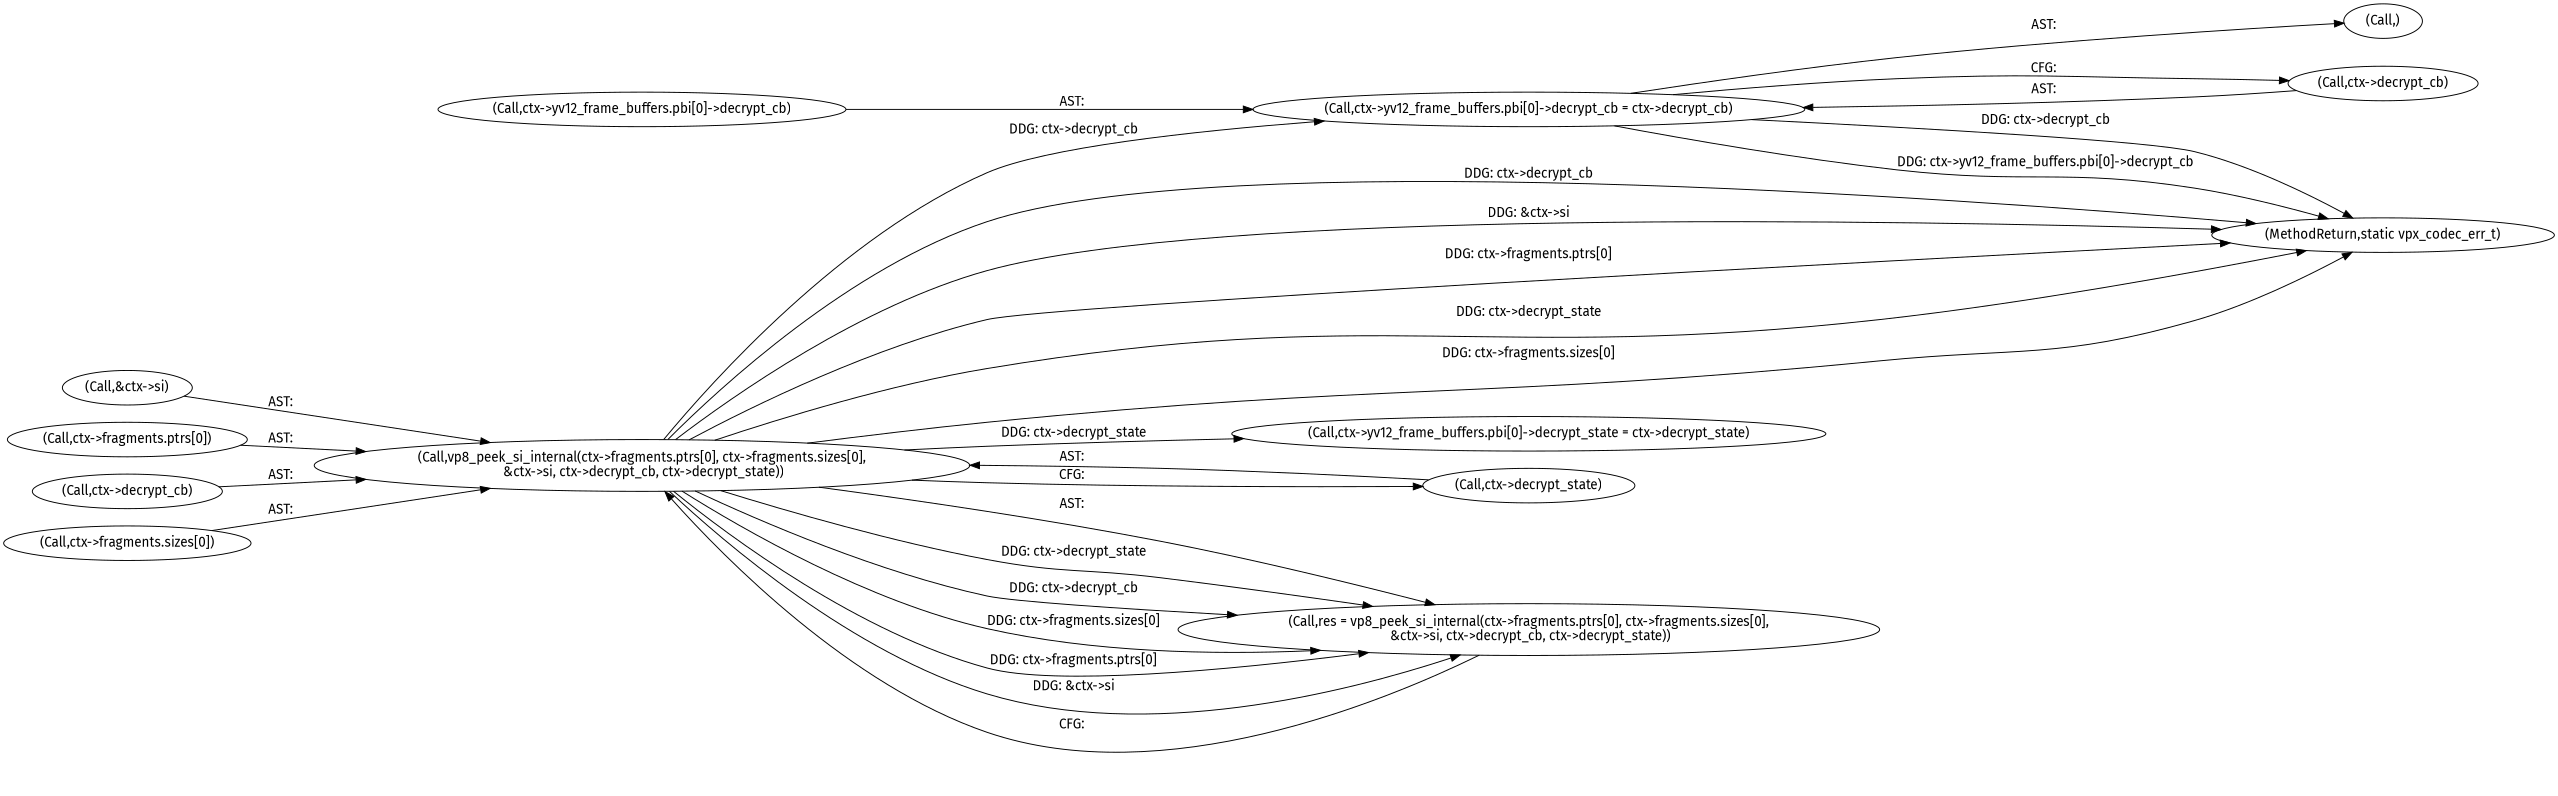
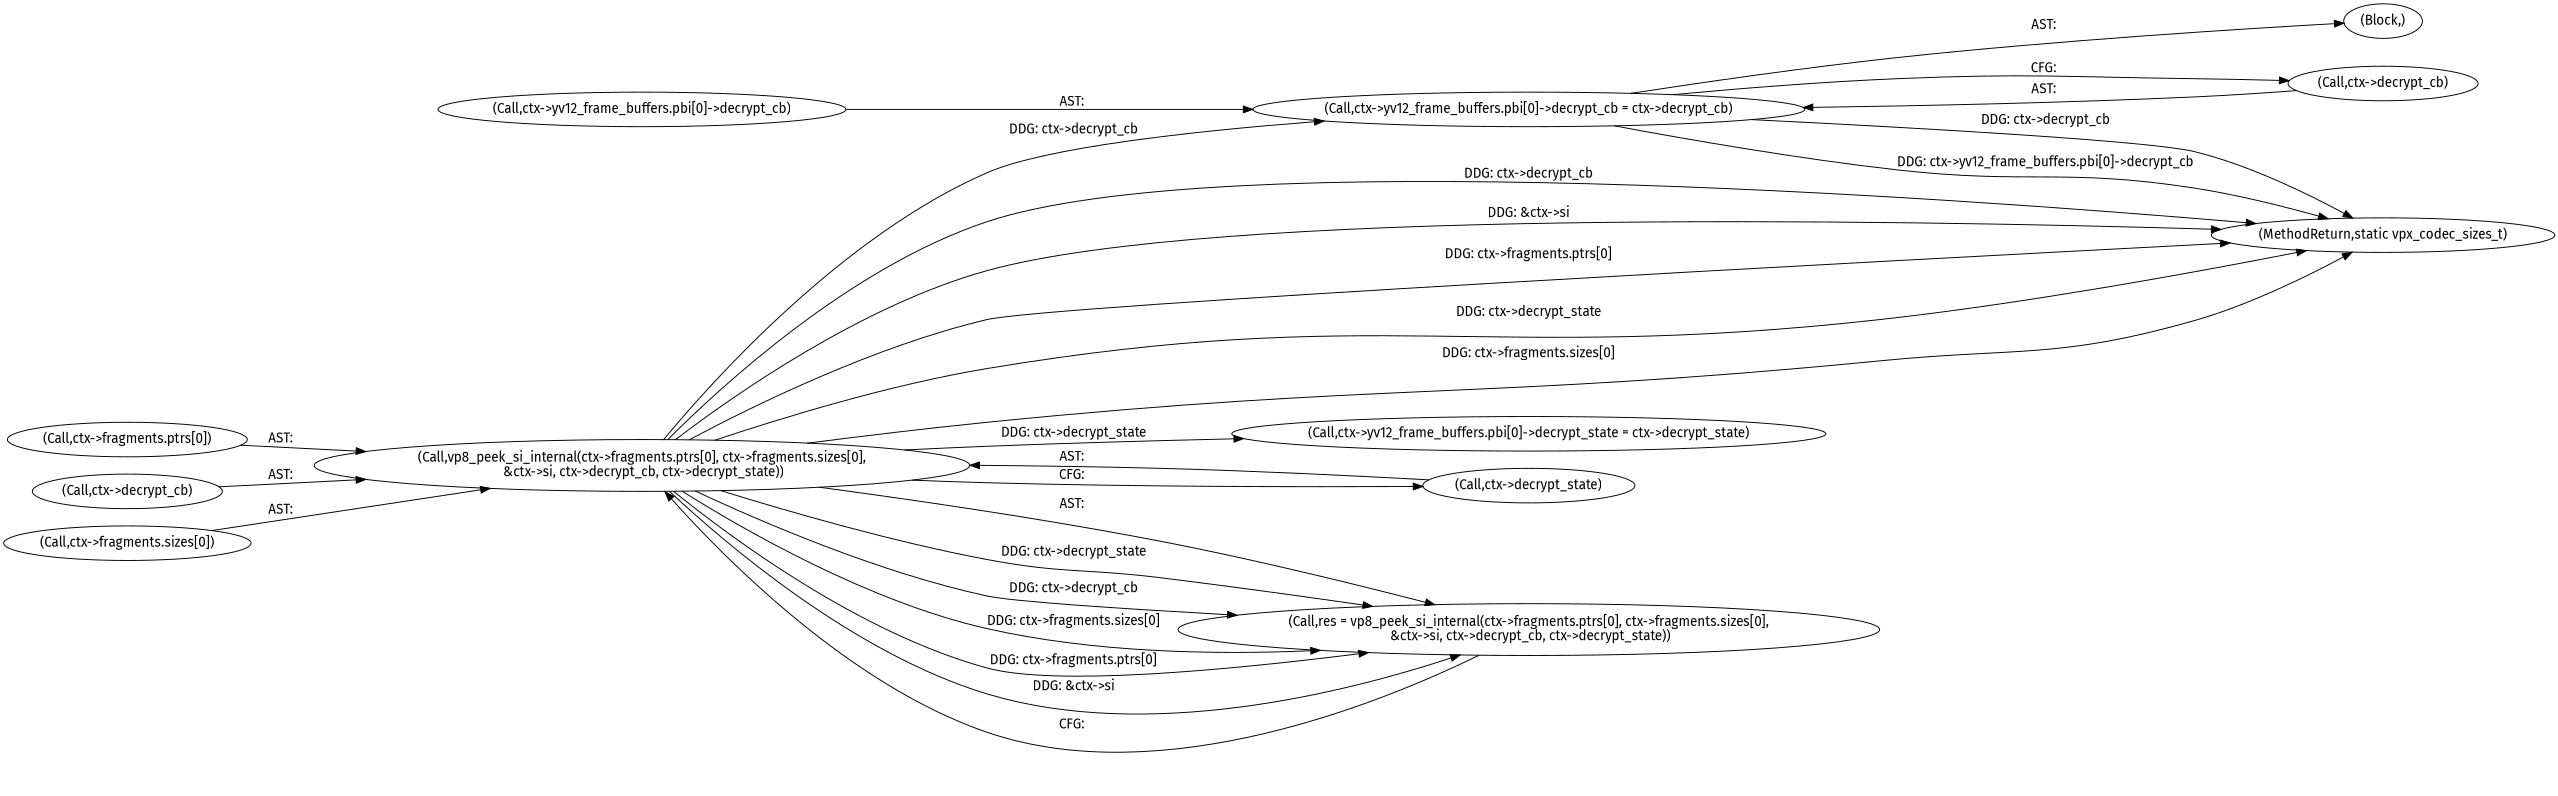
(2383, 21) -> (2383, 21)
(2383, 235) -> (2383, 235)
(127, 388) -> none
